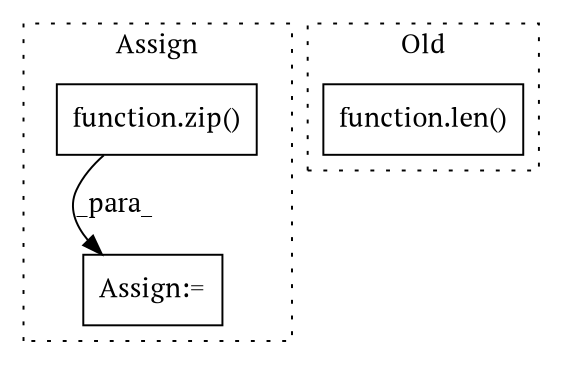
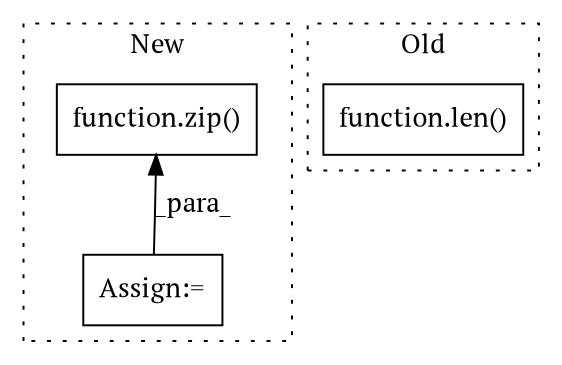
(158, 46) -> (158, 46)
(75, 195) -> (155, 215)
